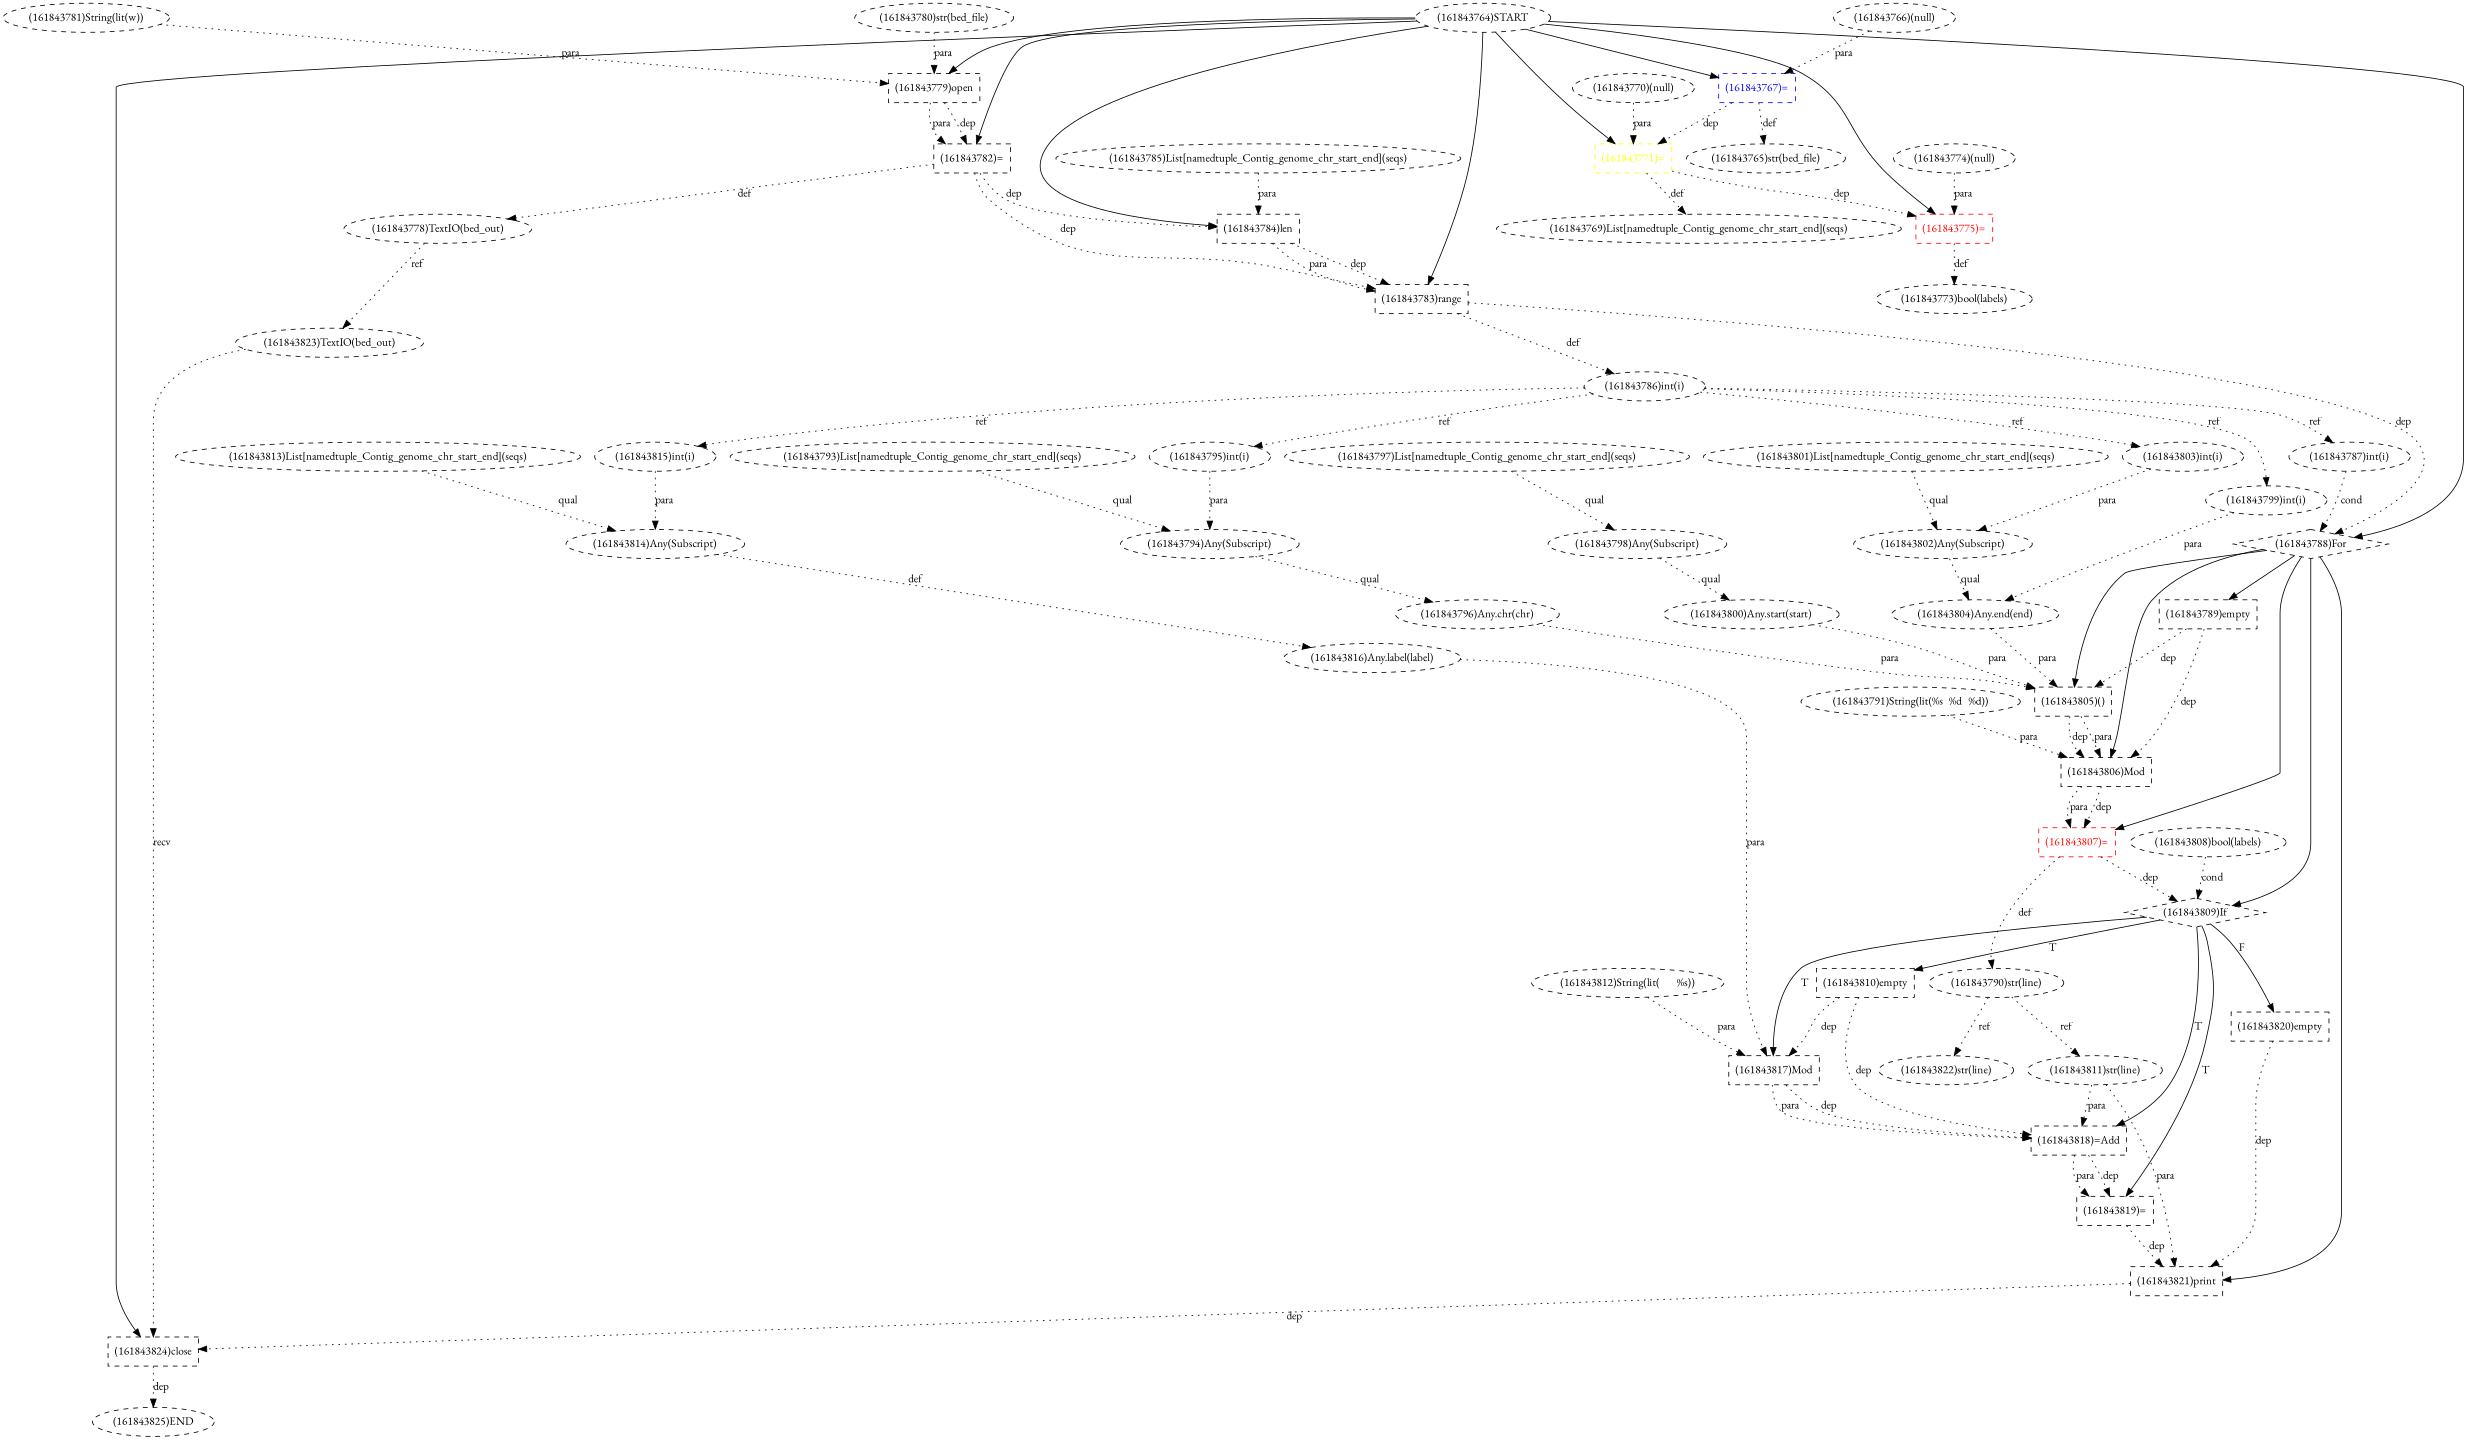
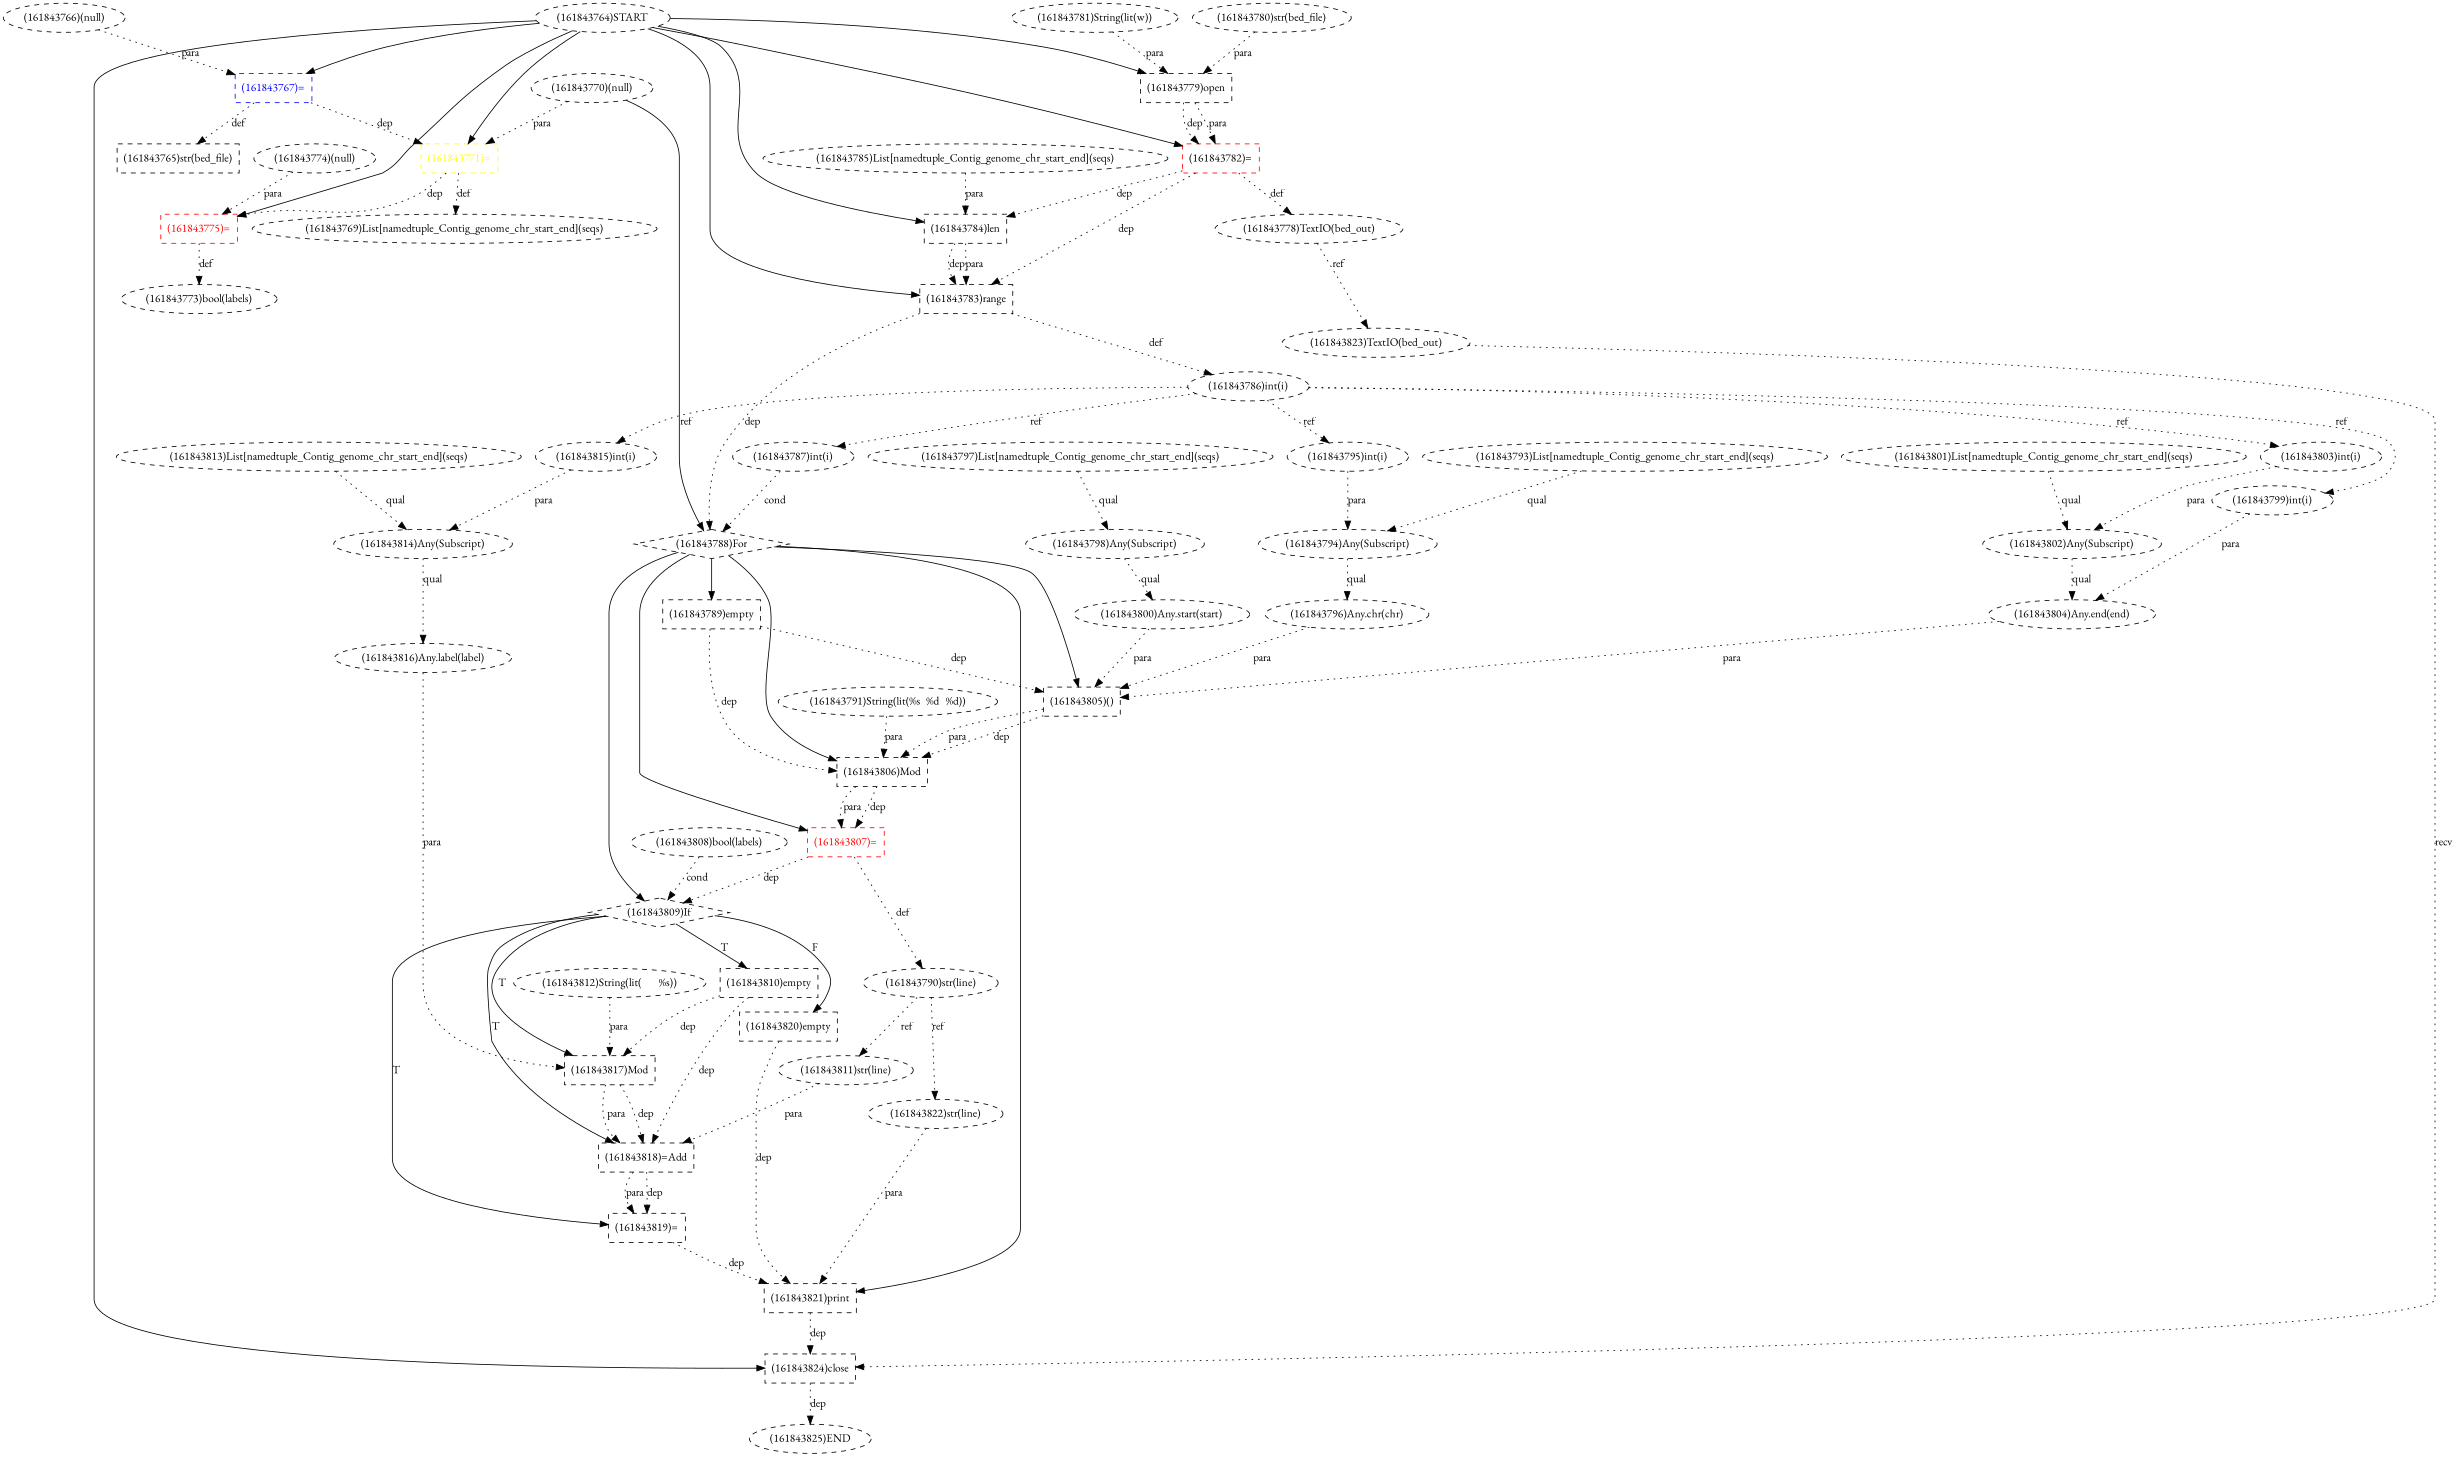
(2261, 61) -> (679, 301)
(972, 158) -> (1221, 158)
(1766, 158) -> (178, 158)
(915, 579) -> (433, 579)
(2154, 1171) -> (875, 1203)
